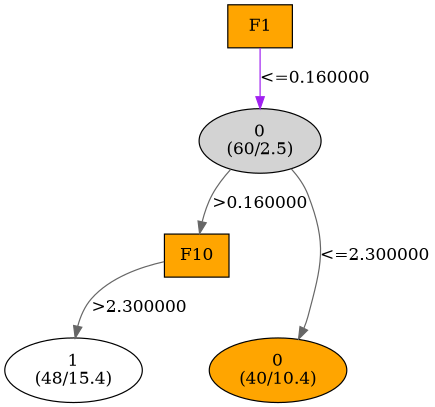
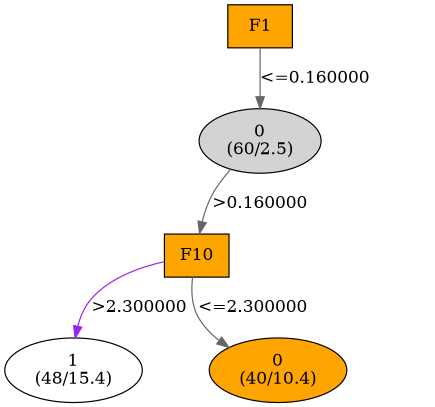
(260, 72) -> (260, 72)
(320, 246) -> (196, 313)
(111, 282) -> (111, 282)
